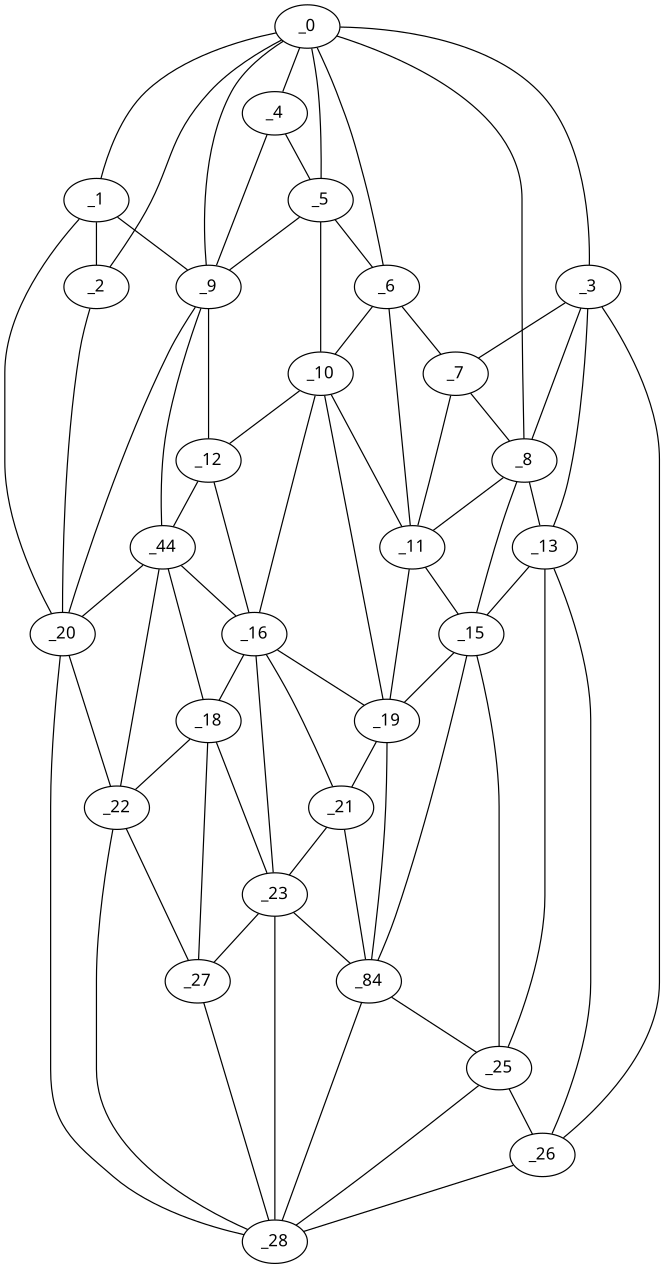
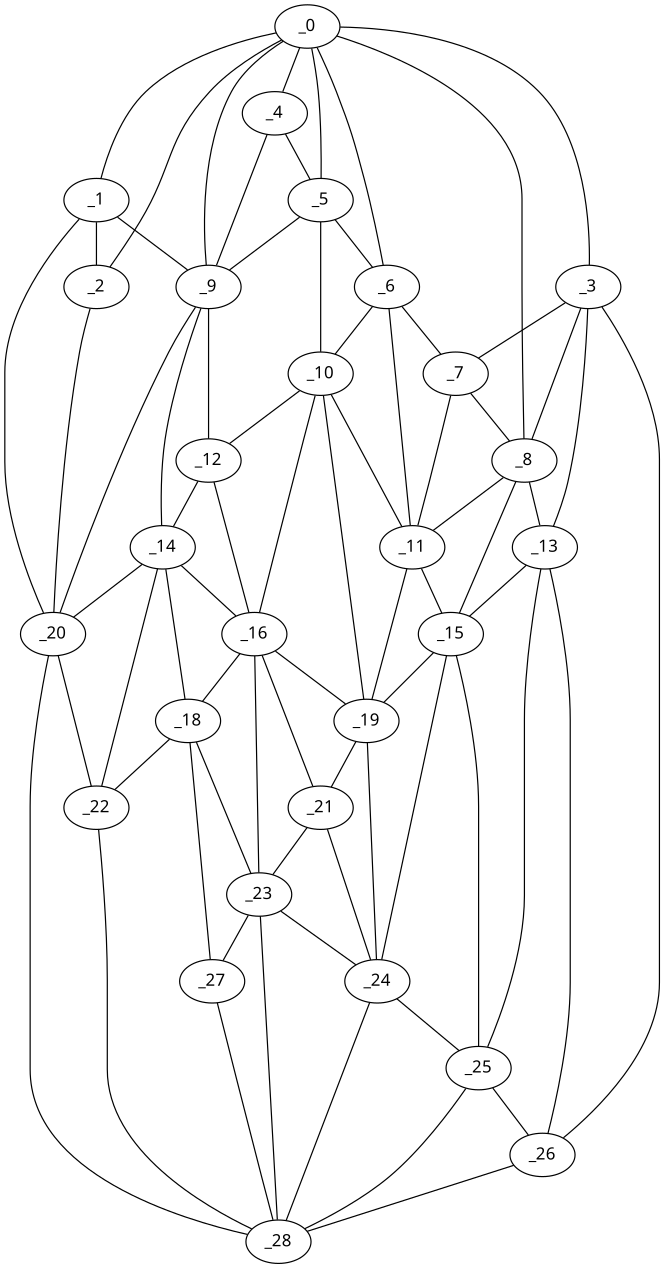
(163, 547) -> (163, 547)
(157, 894) -> none
(369, 981) -> (377, 981)
